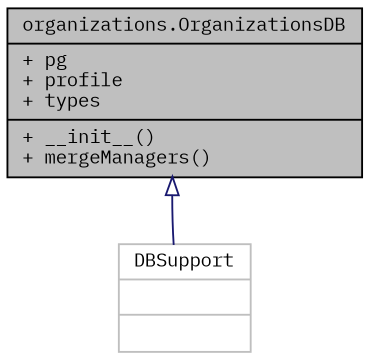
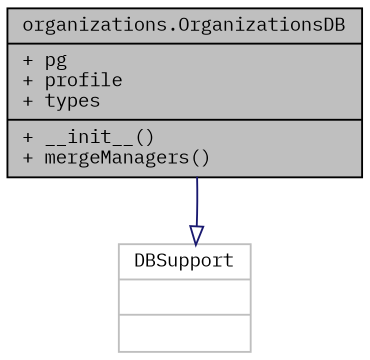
(173, 220) -> (197, 201)
